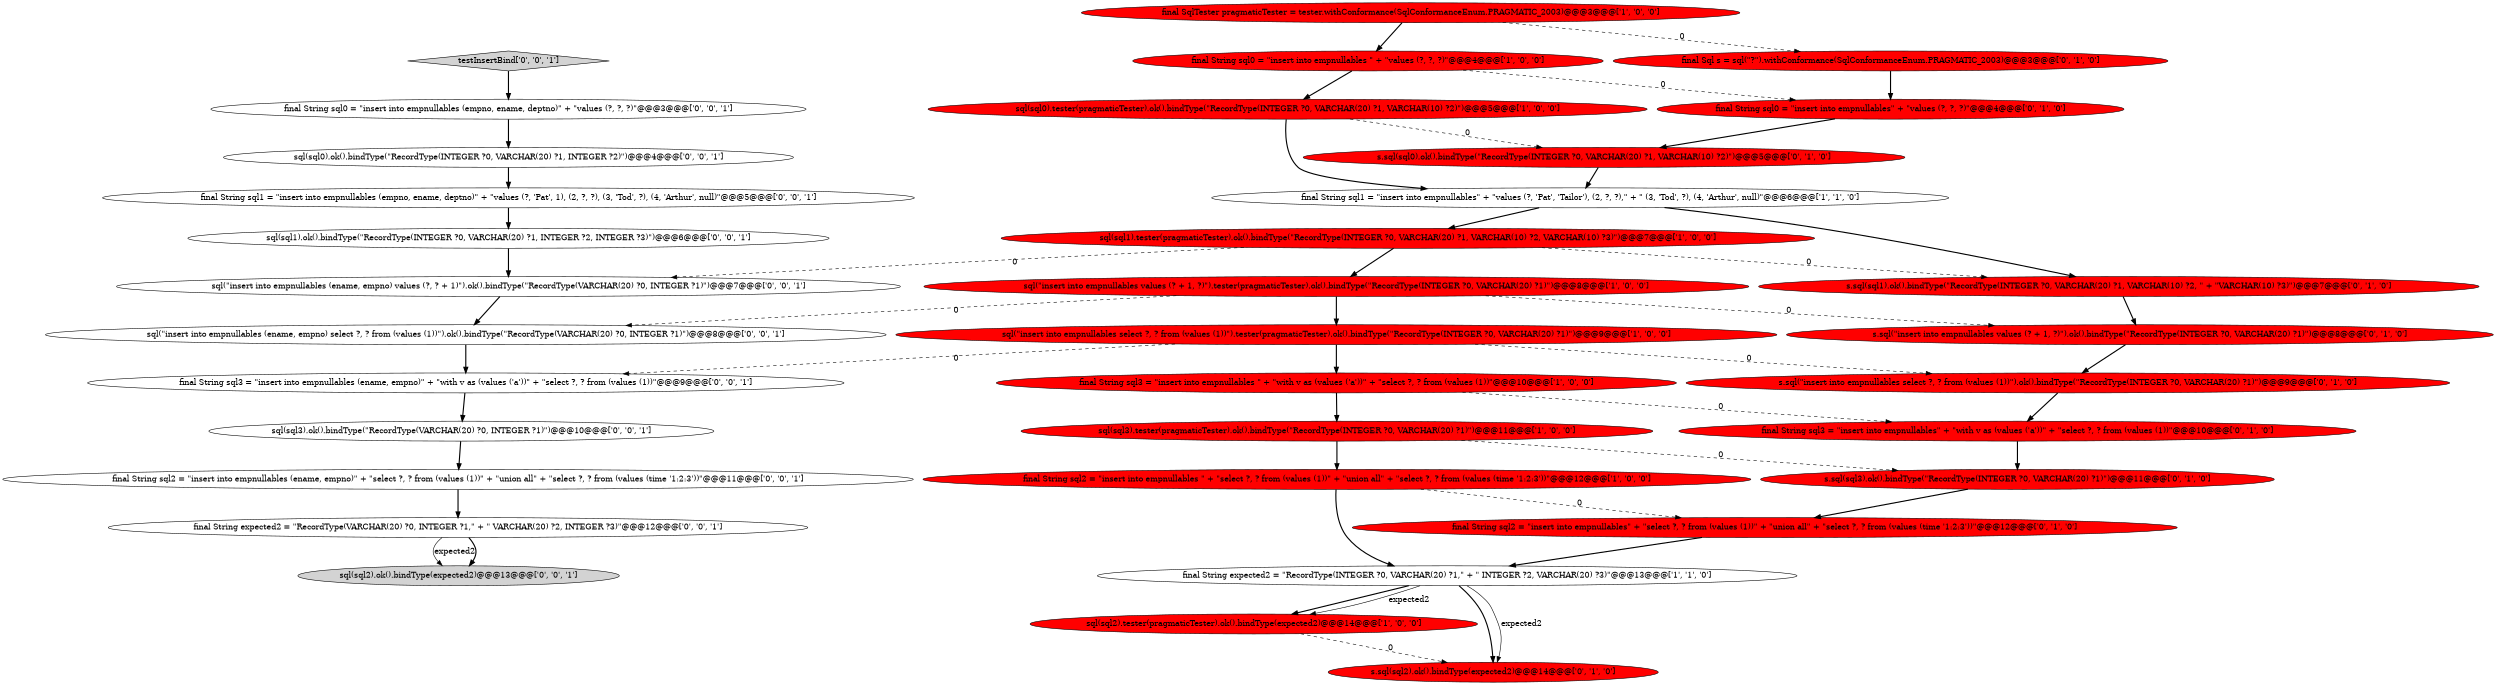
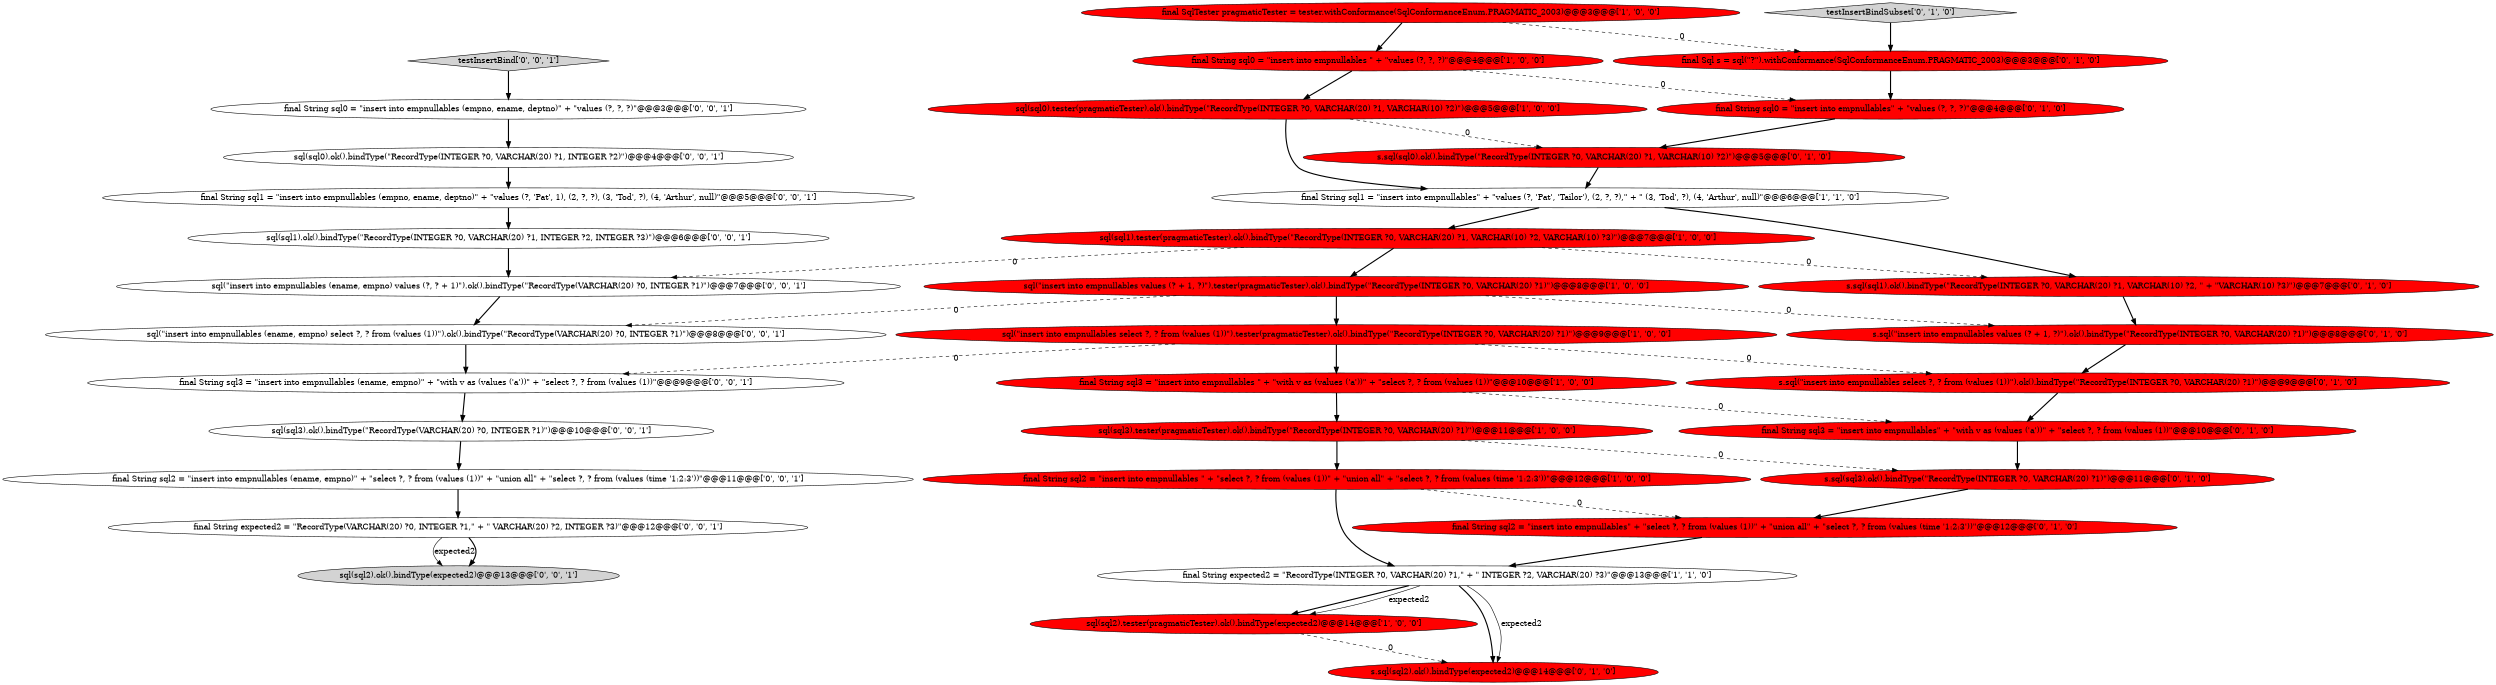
none -> (1891, 13)
